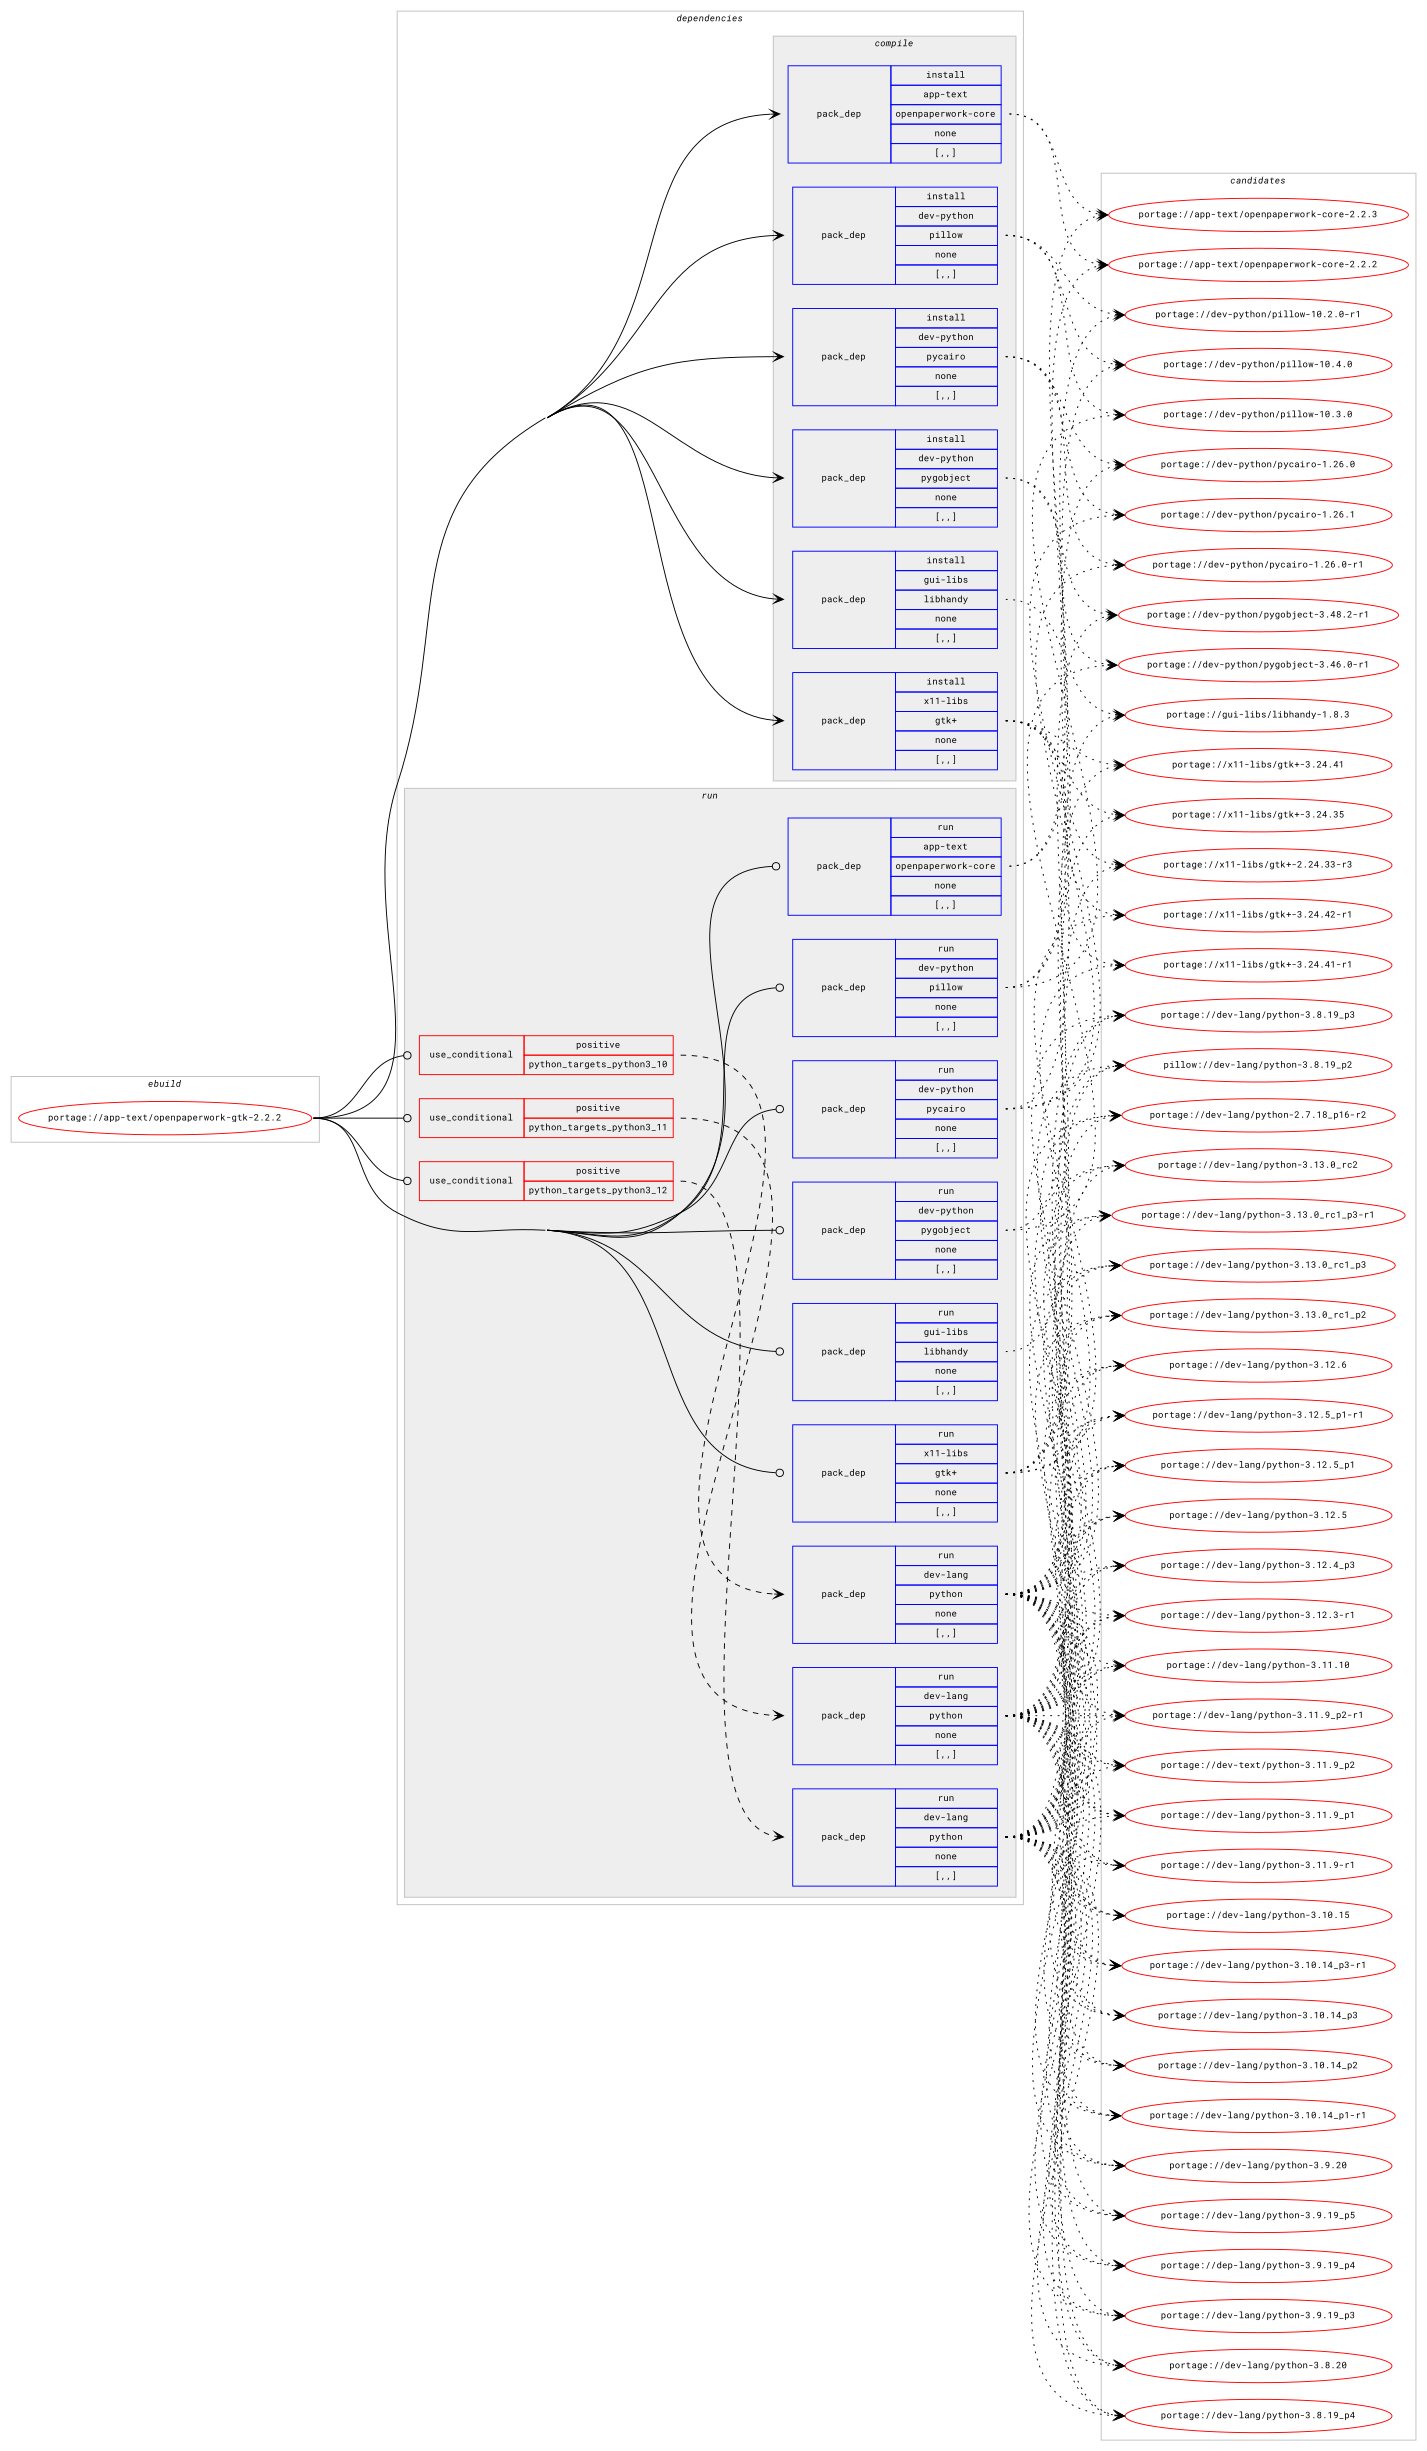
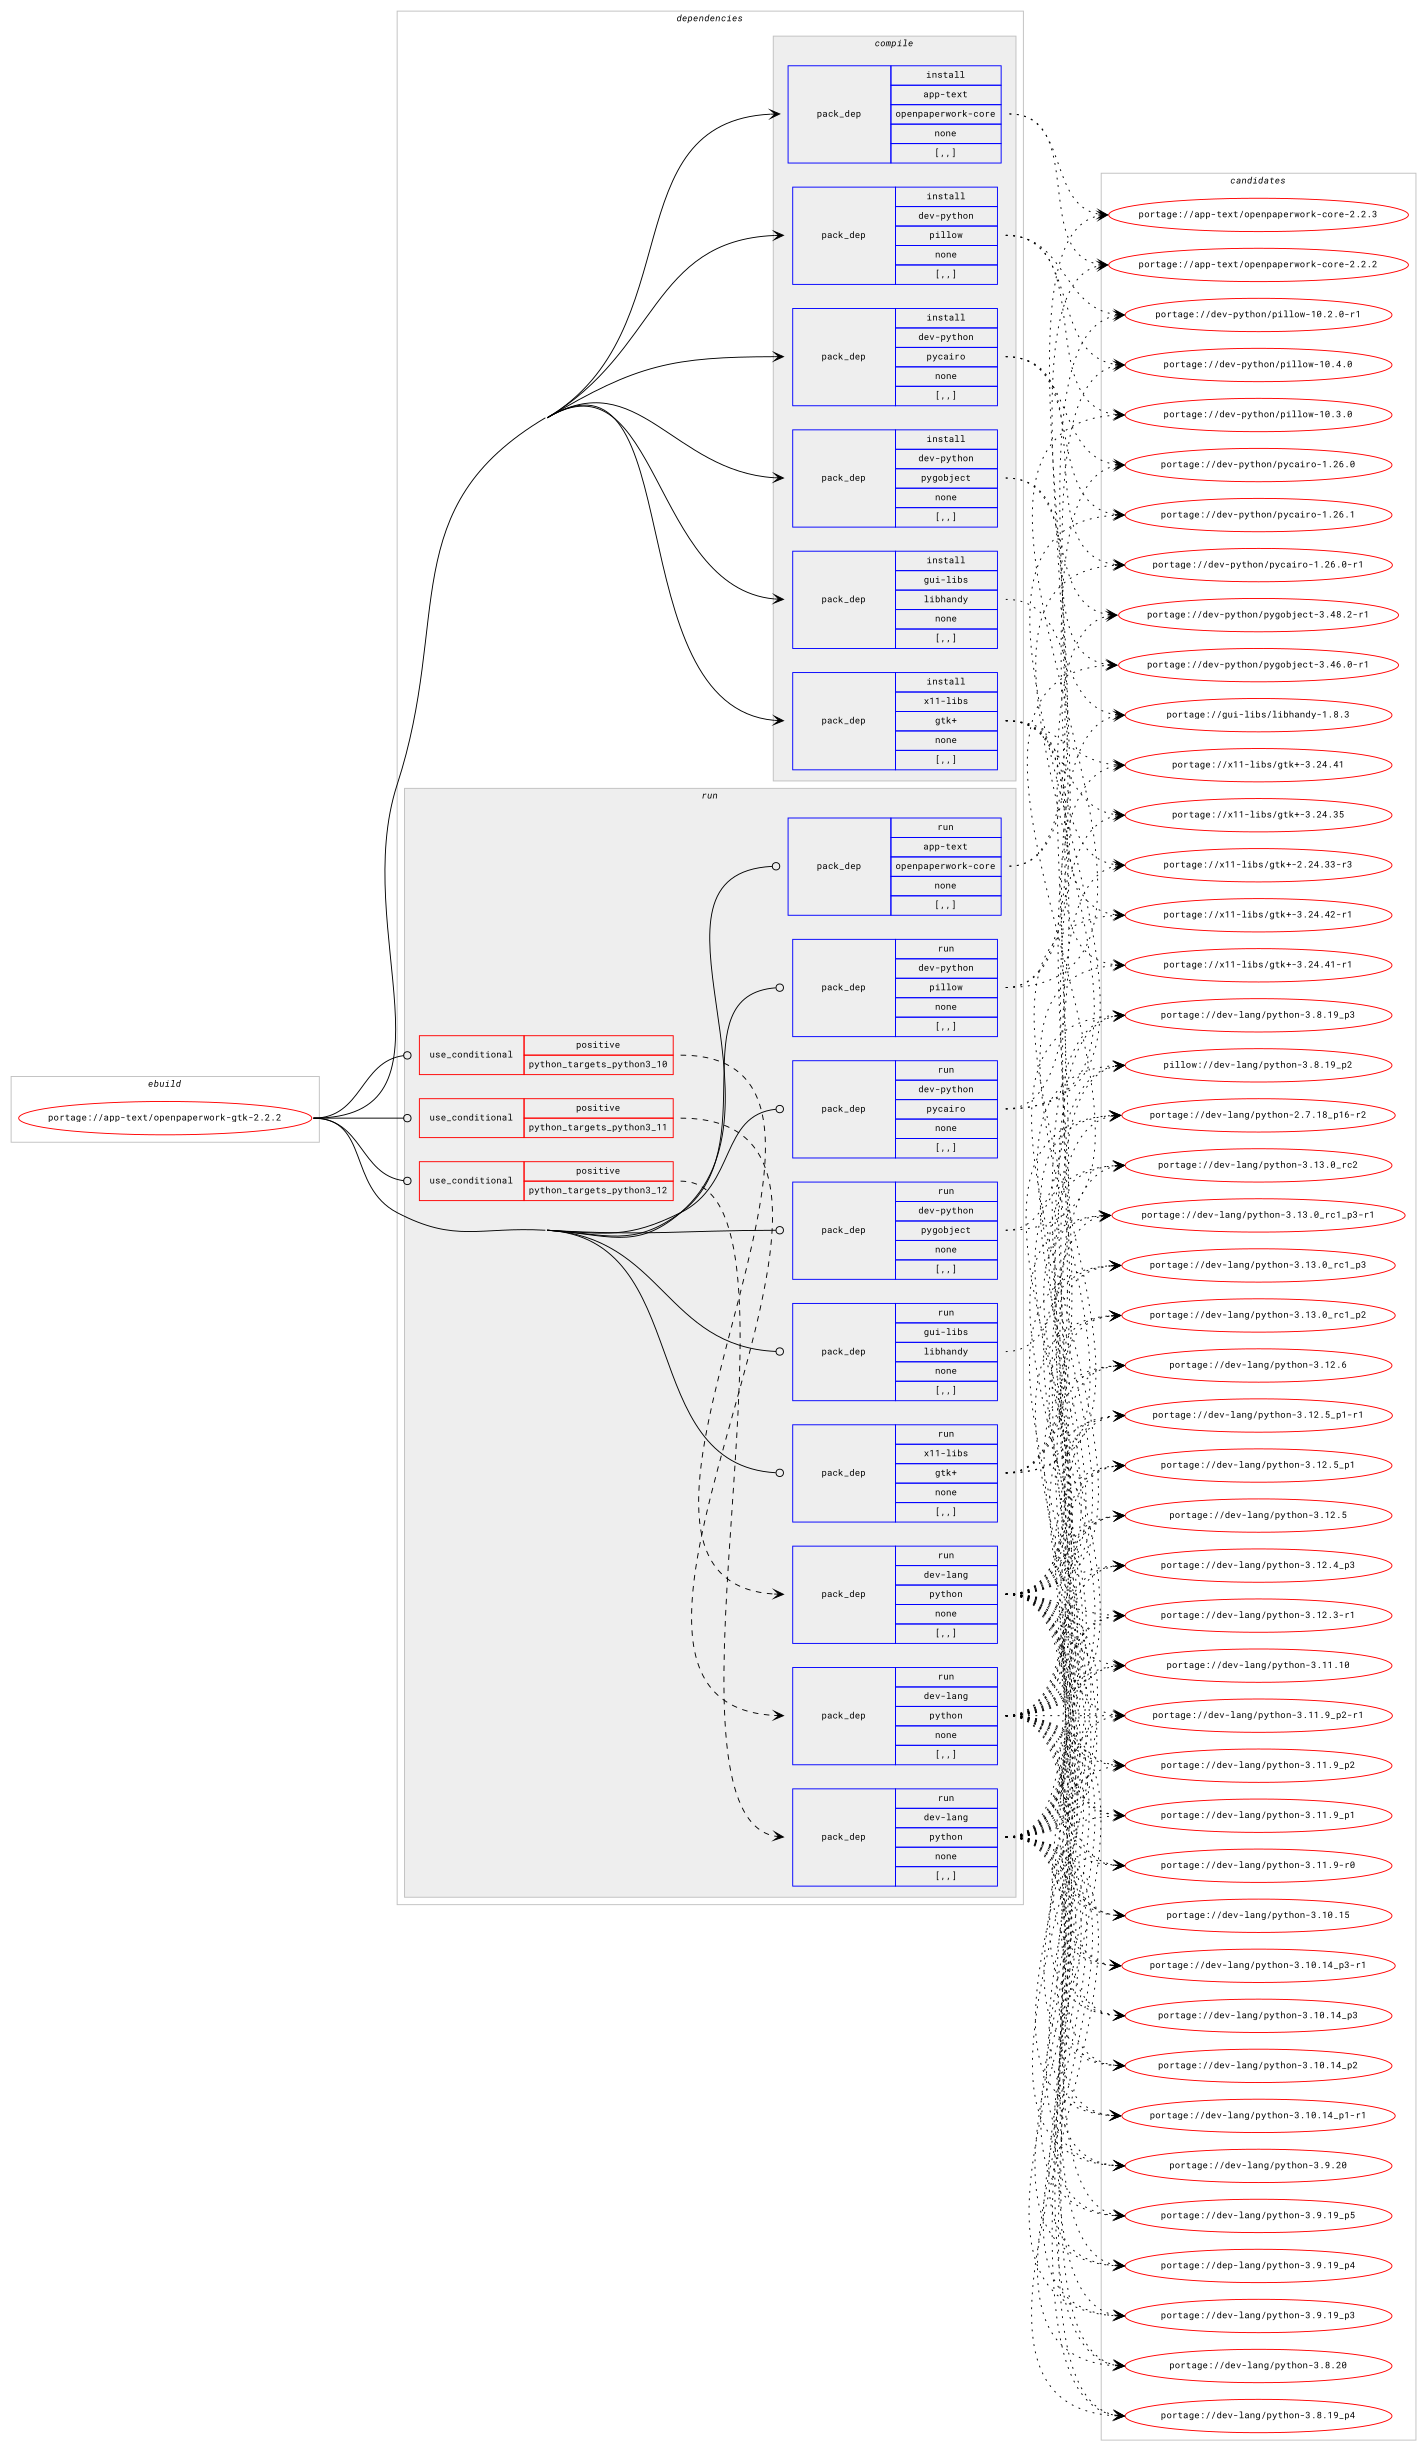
(1259, 1766) -> (1259, 1766)
(1259, 1866) -> (1259, 1866)
